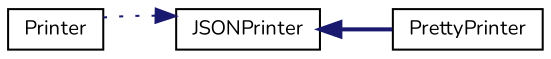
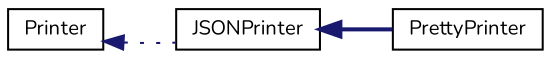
(129, 16) -> (150, 43)
